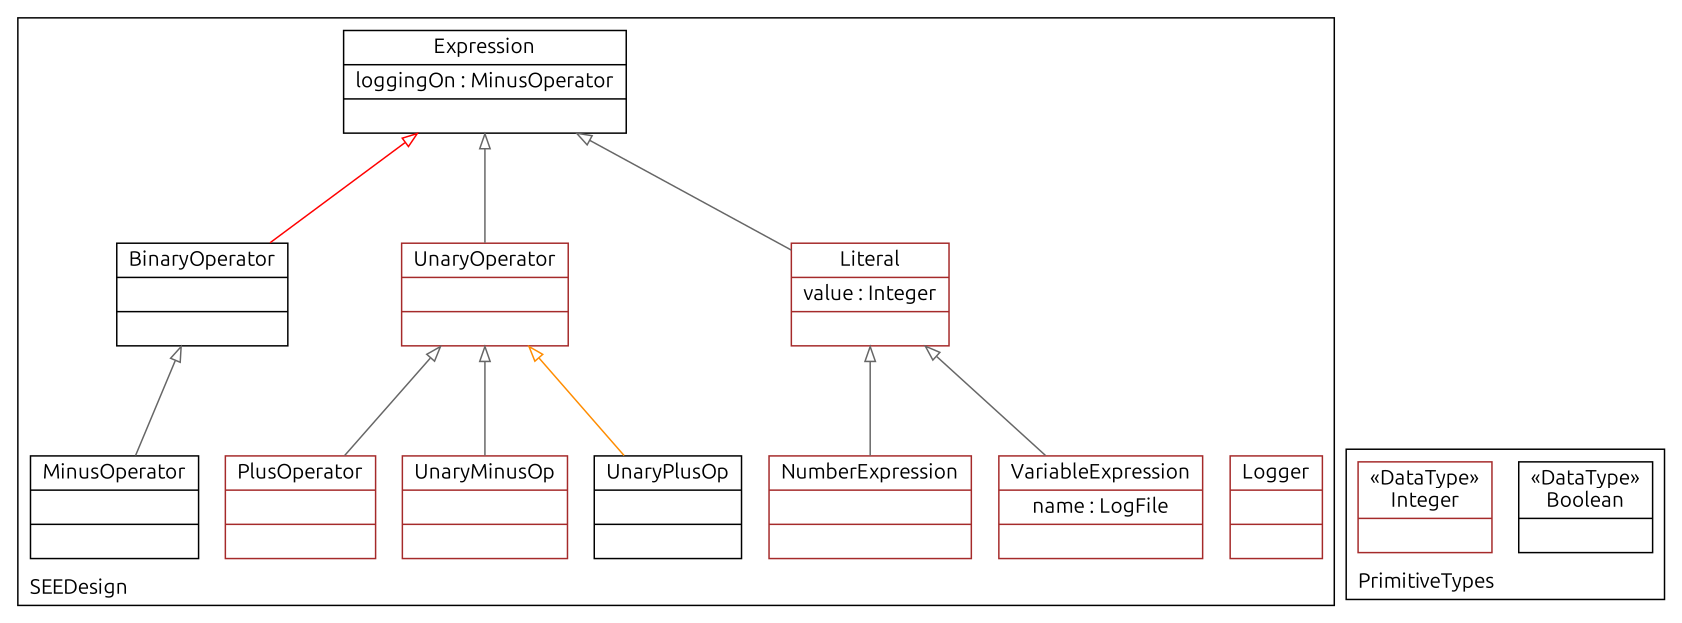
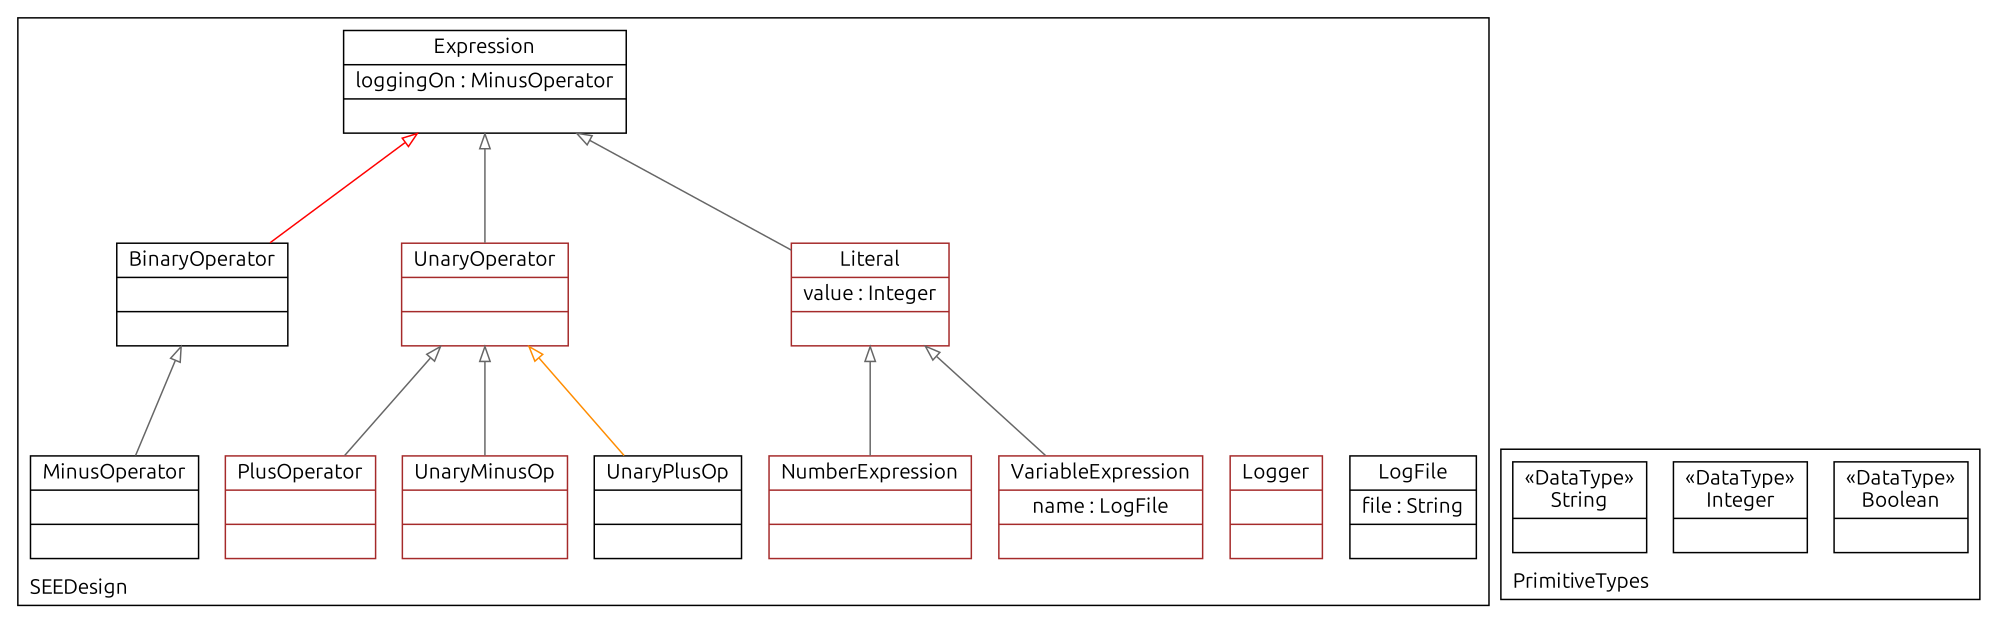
none -> (1413, 507)
(1425, 507) -> (1740, 507)
none -> (1580, 507)
